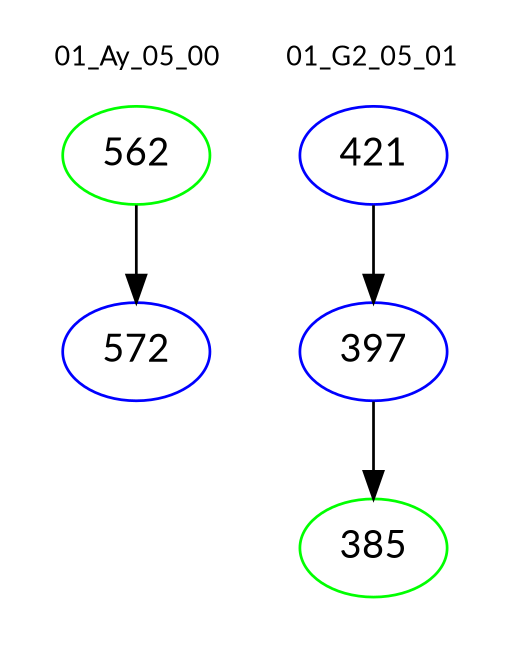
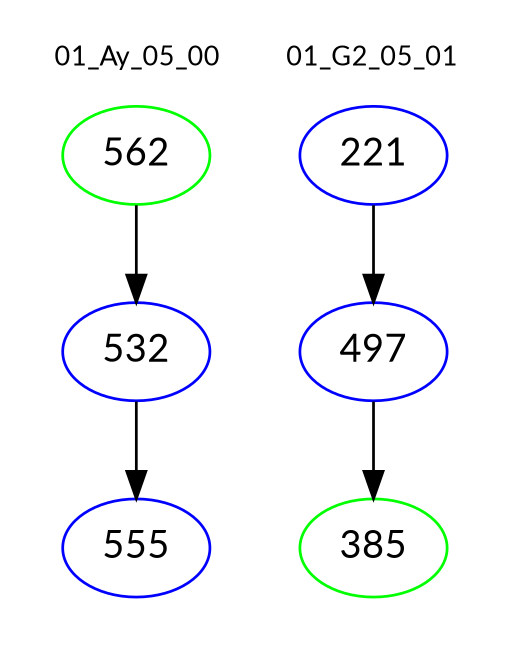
(374, 155) -> (374, 155)
(136, 352) -> (136, 352)
(374, 352) -> (374, 352)
none -> (136, 548)
